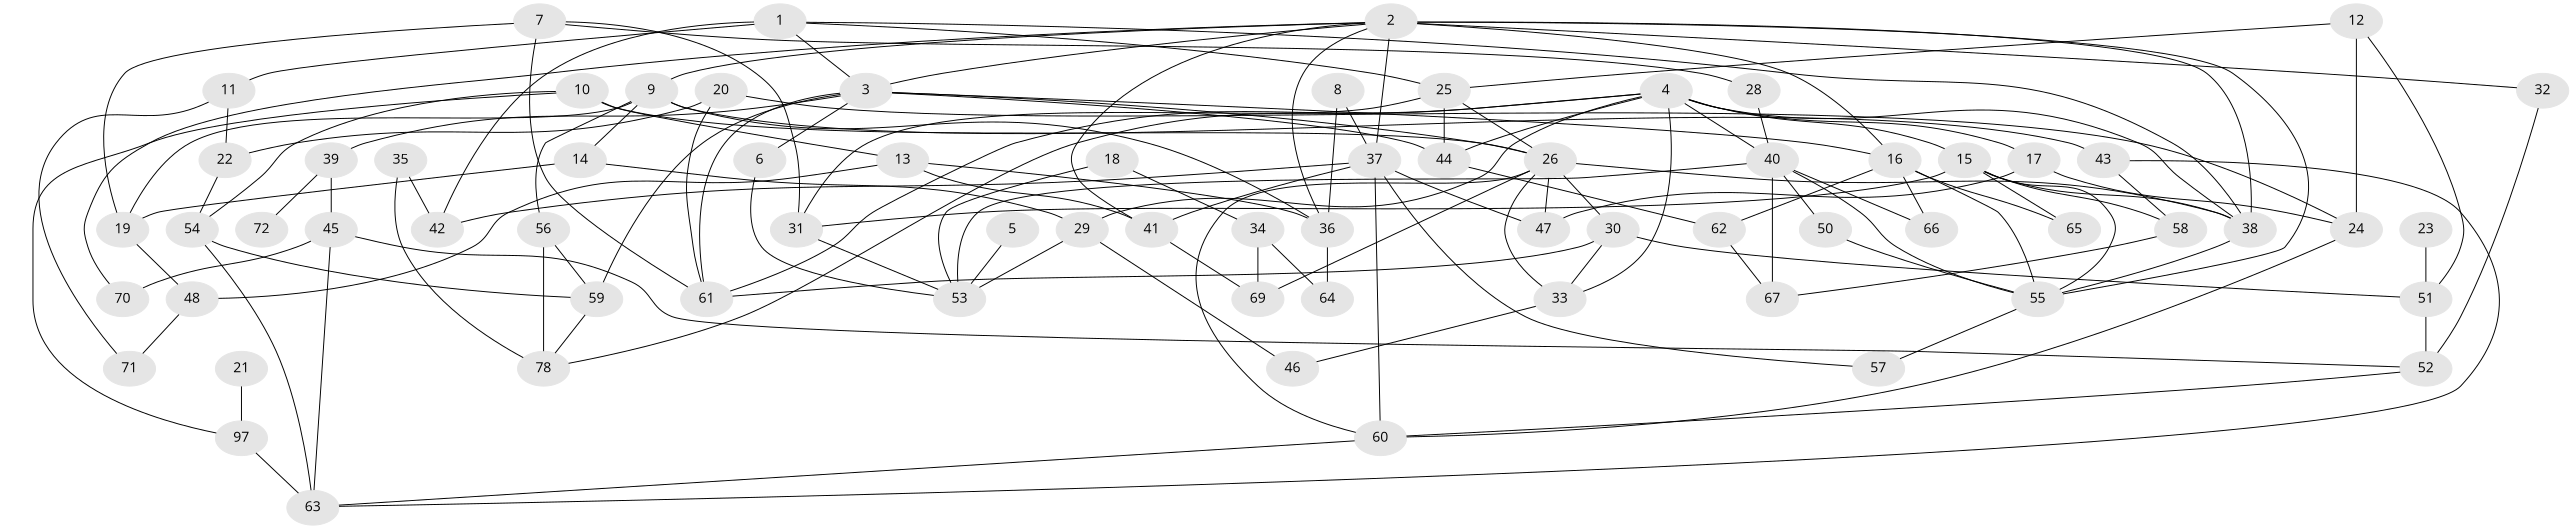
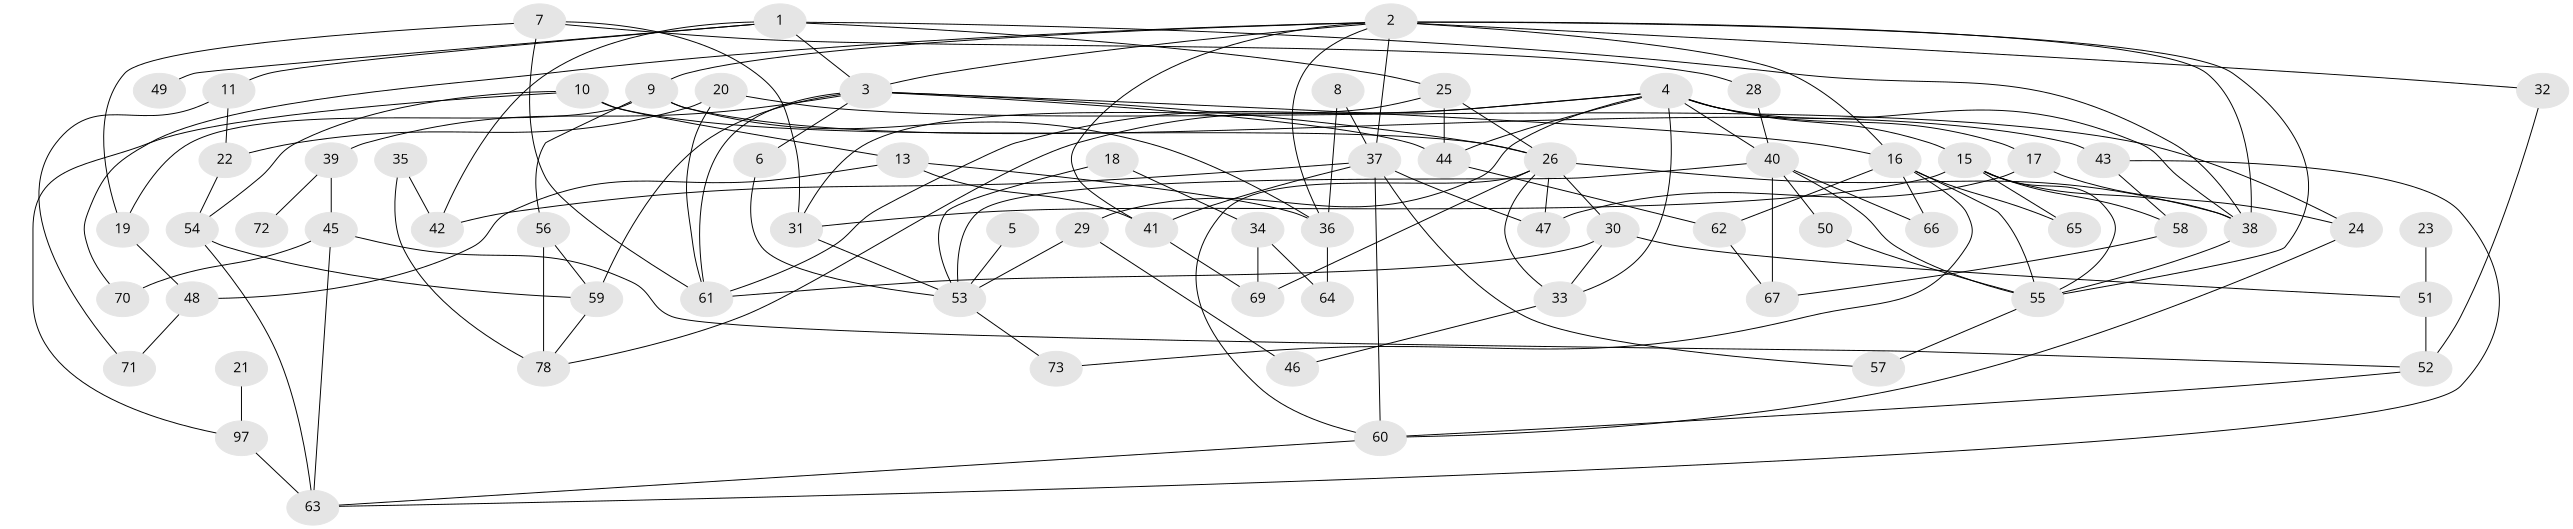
(2356, 21) -> none
none -> (159, 91)
(580, 160) -> none
none -> (1056, 369)
